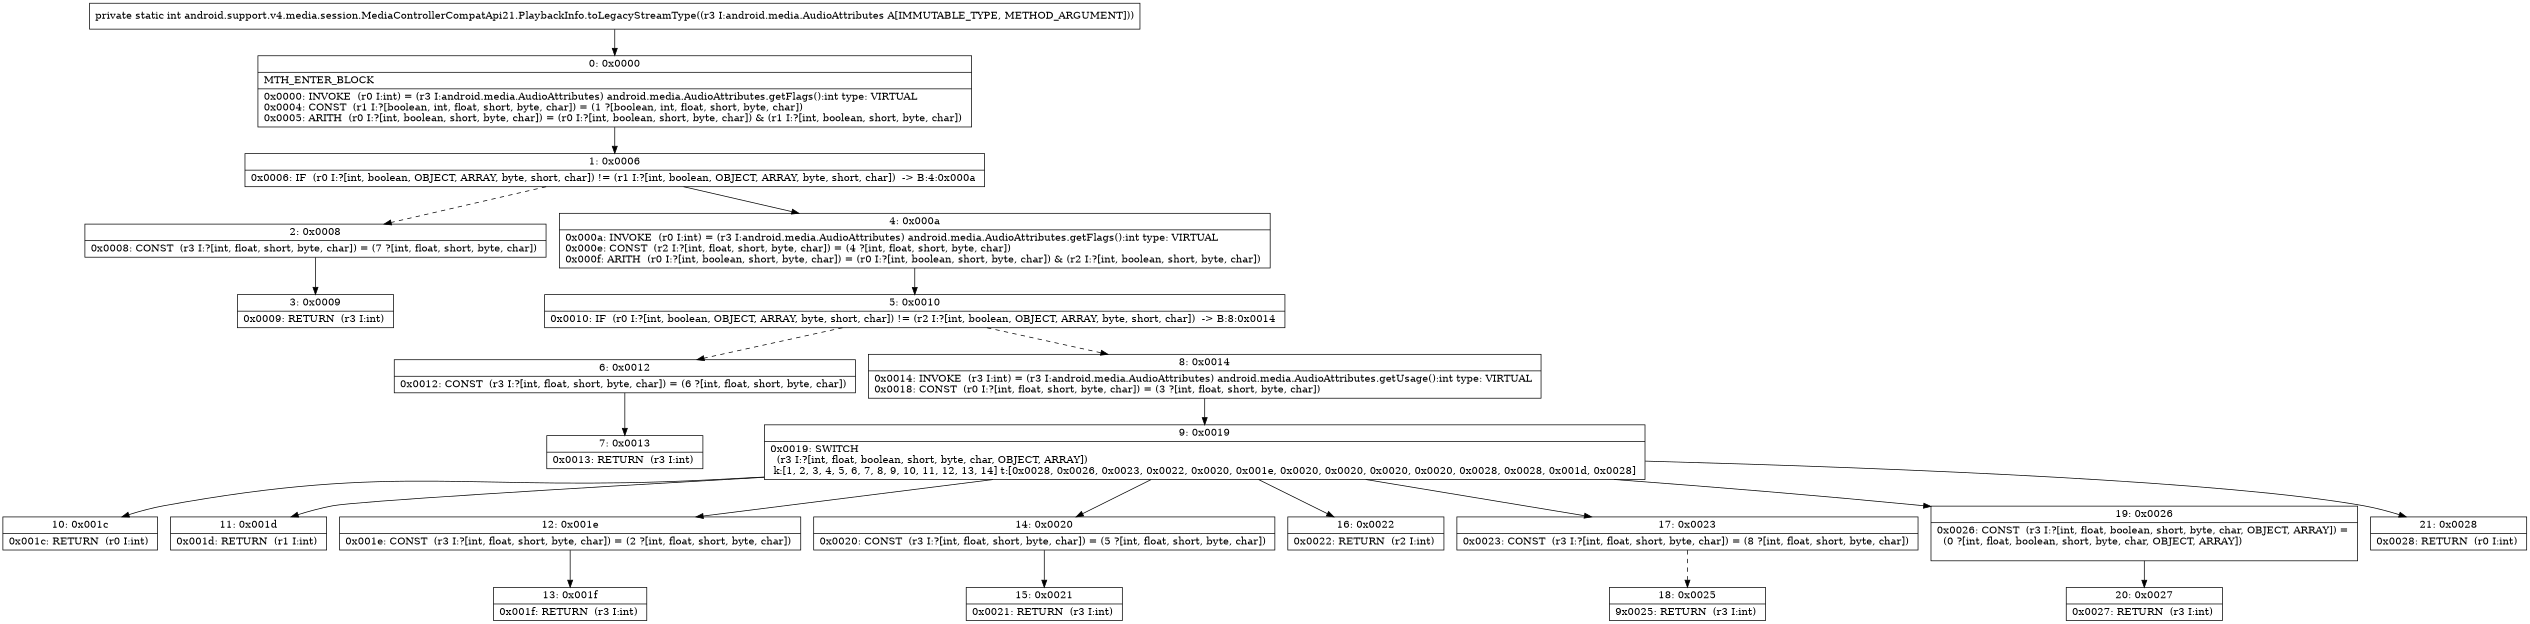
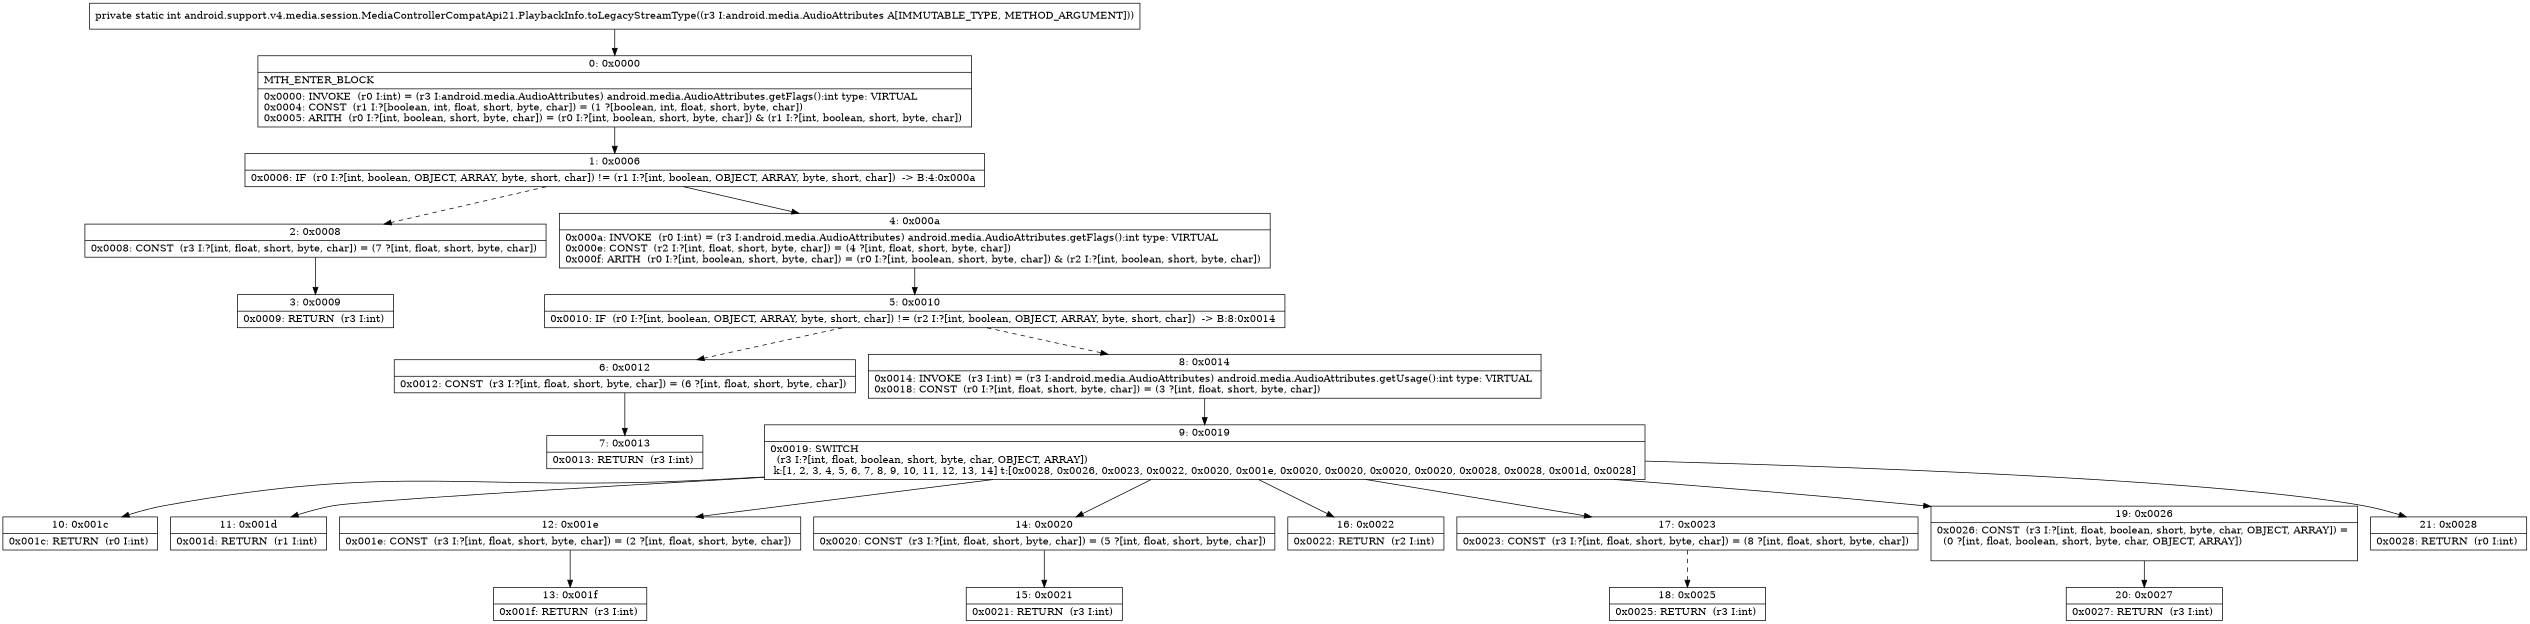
(1687, 612) -> (1687, 612)
